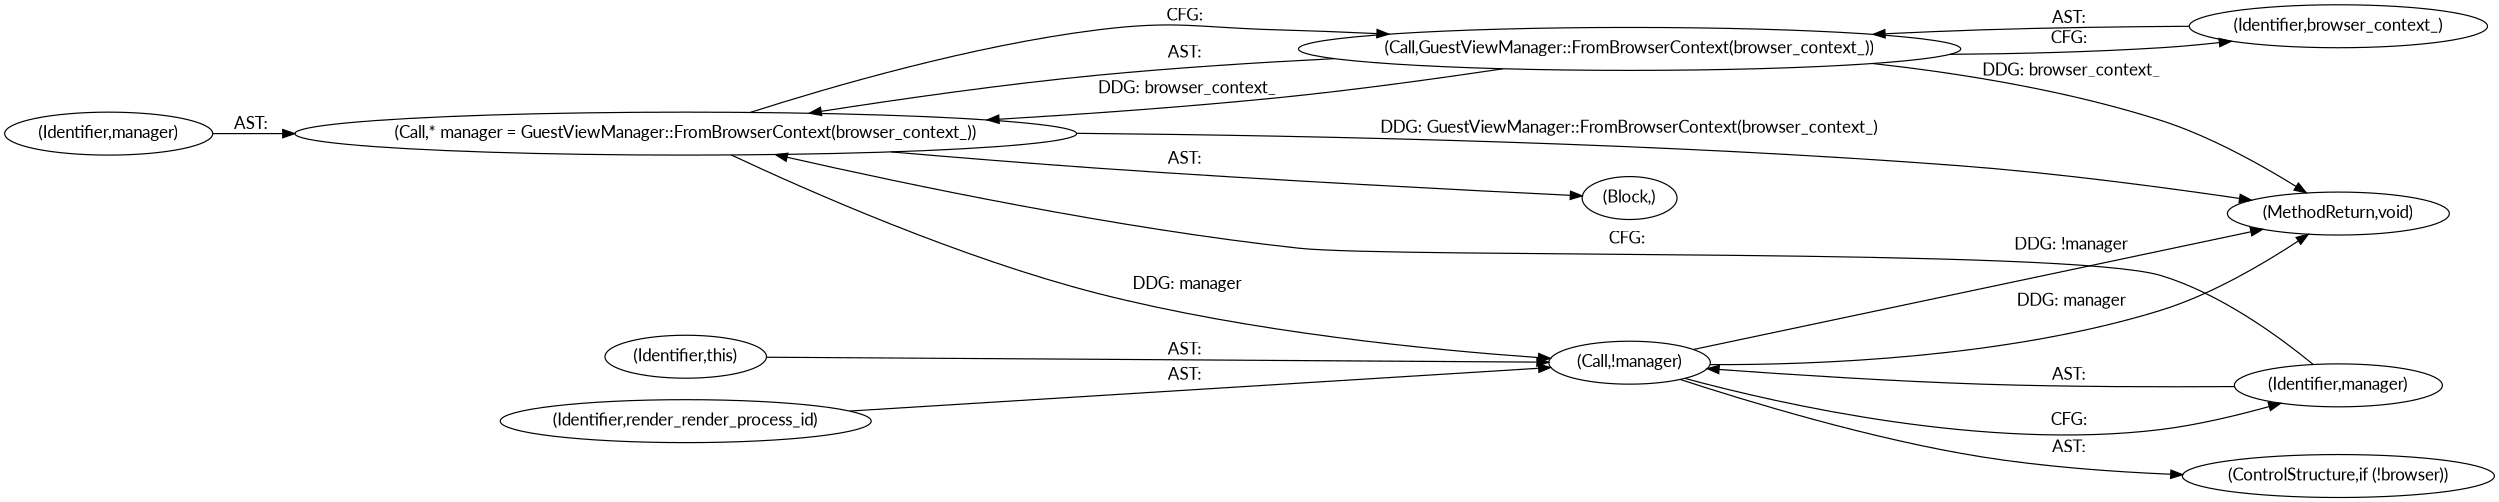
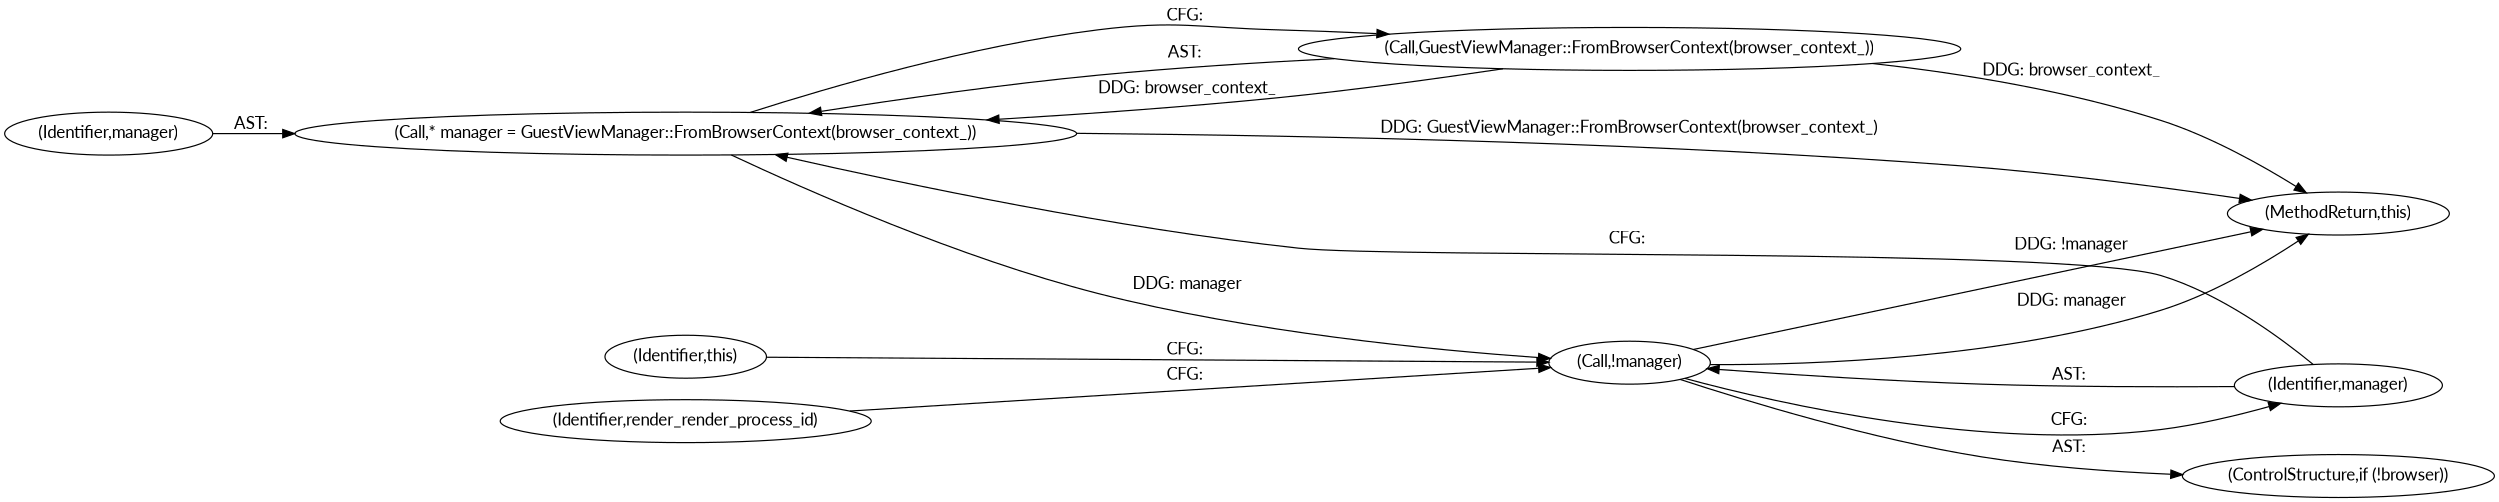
(2338, 26) -> none
(1630, 198) -> none
(2338, 214) -> (2338, 214)
(1187, 350) -> (1187, 350)
(1187, 375) -> (1187, 375)
